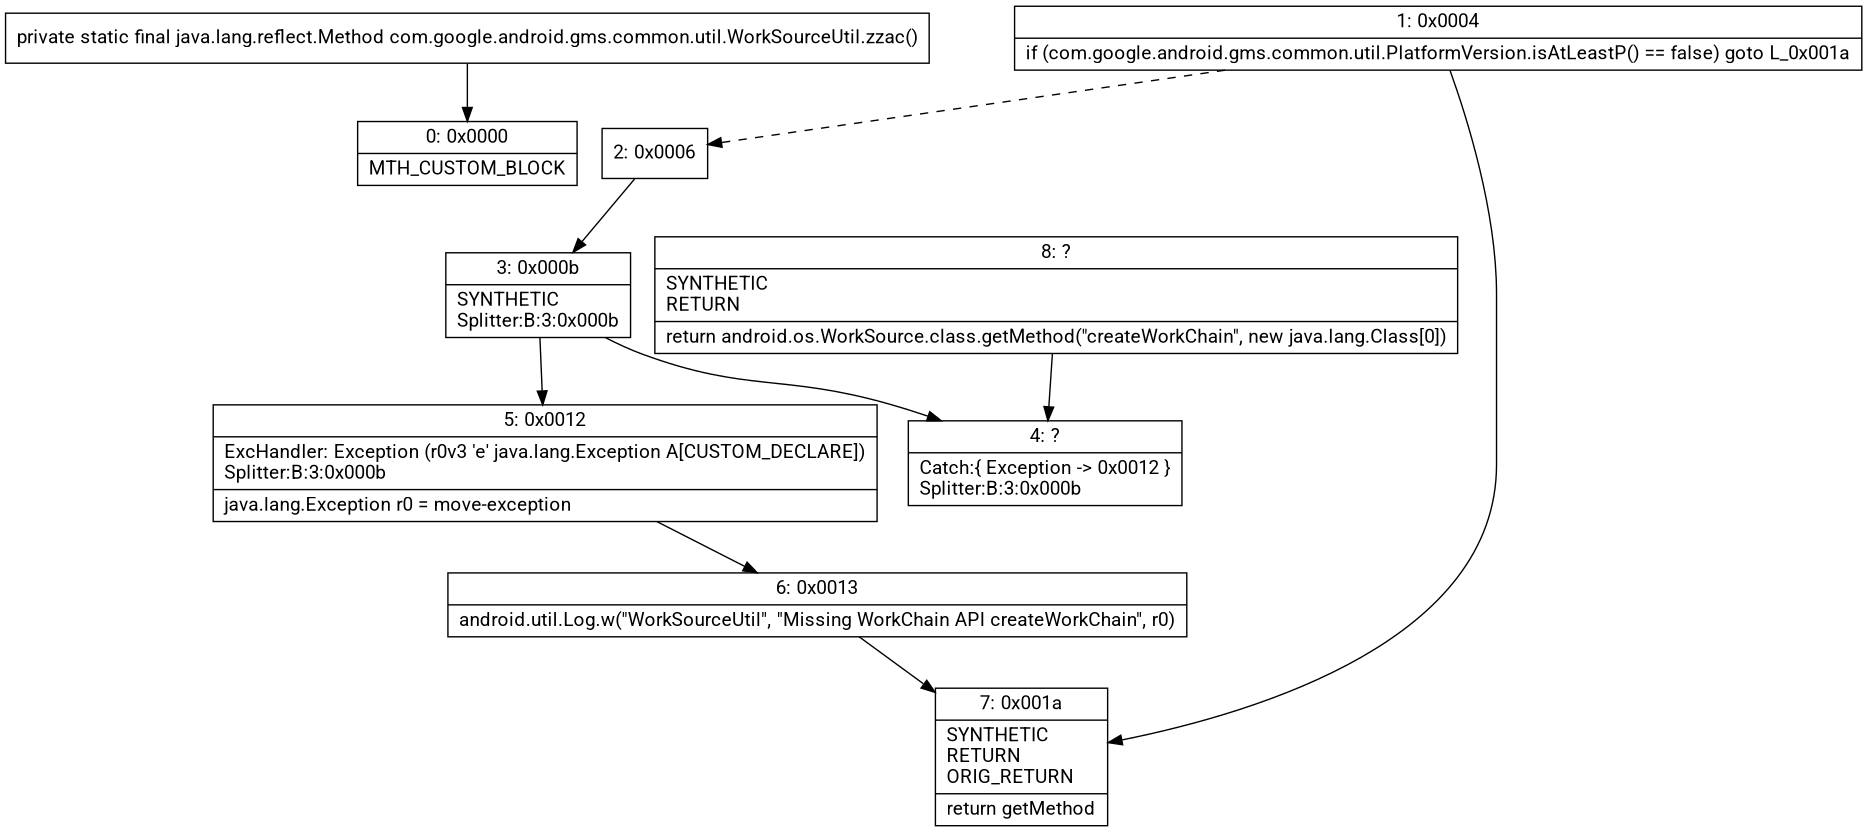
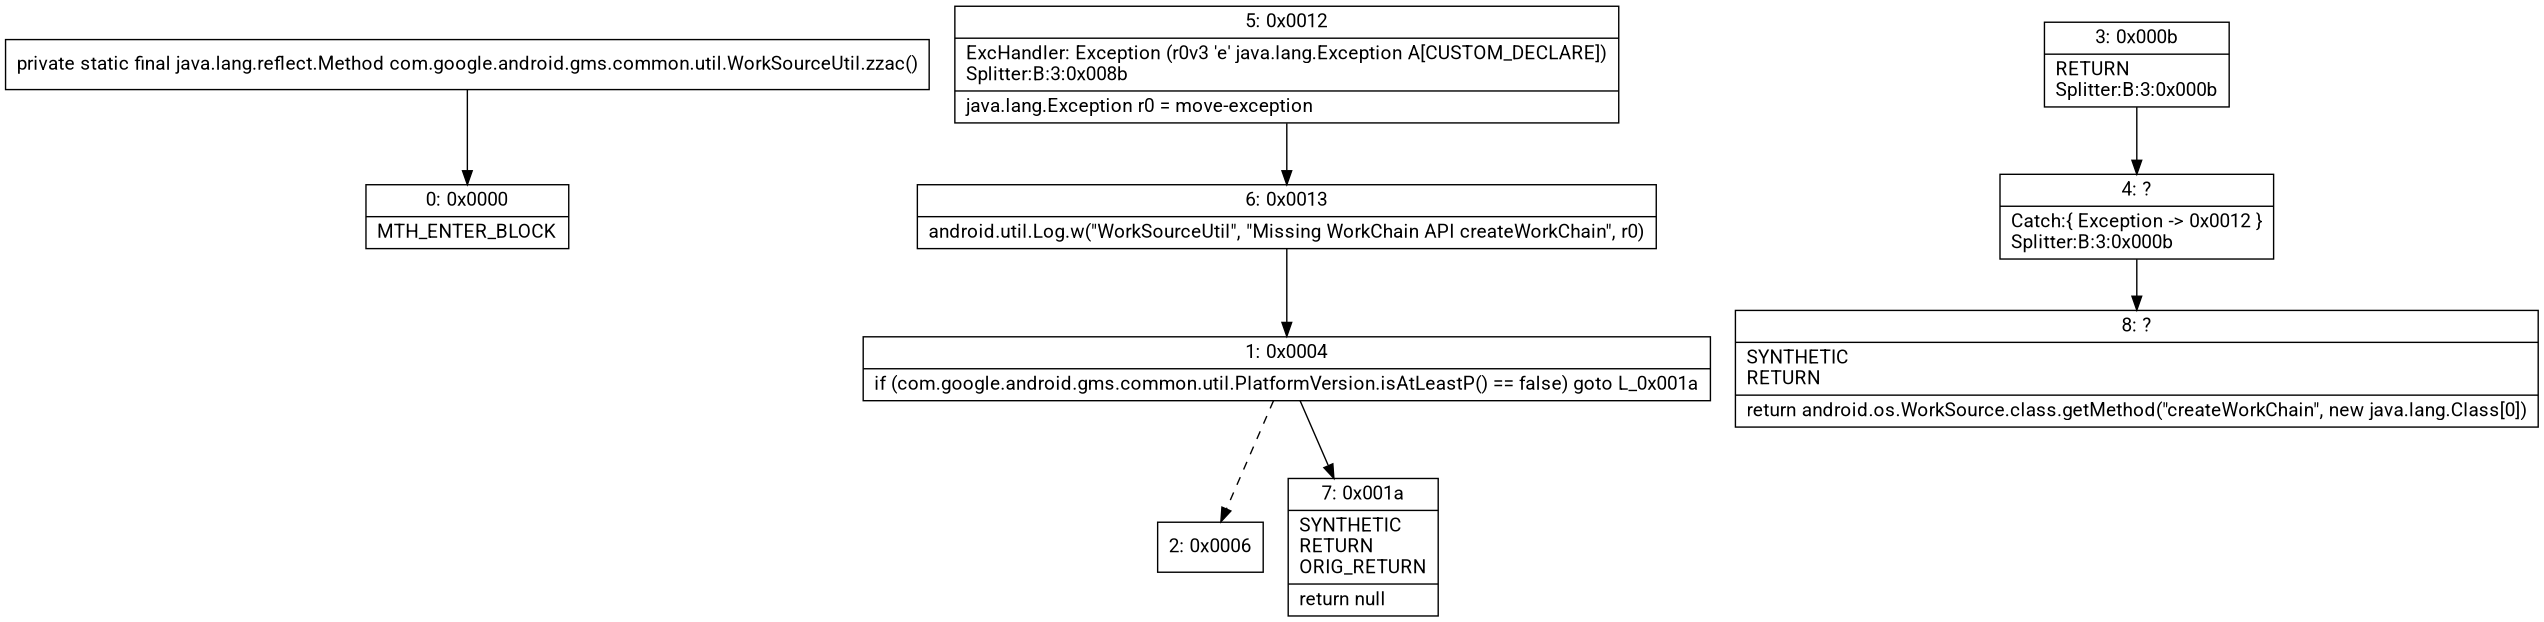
(467, 169) -> (467, 232)
(608, 210) -> none
(508, 300) -> (2093, 69)
(541, 364) -> none
(1051, 380) -> (2137, 278)
(306, 473) -> (1047, 74)
(891, 660) -> (1287, 285)
(1022, 809) -> (1343, 599)
